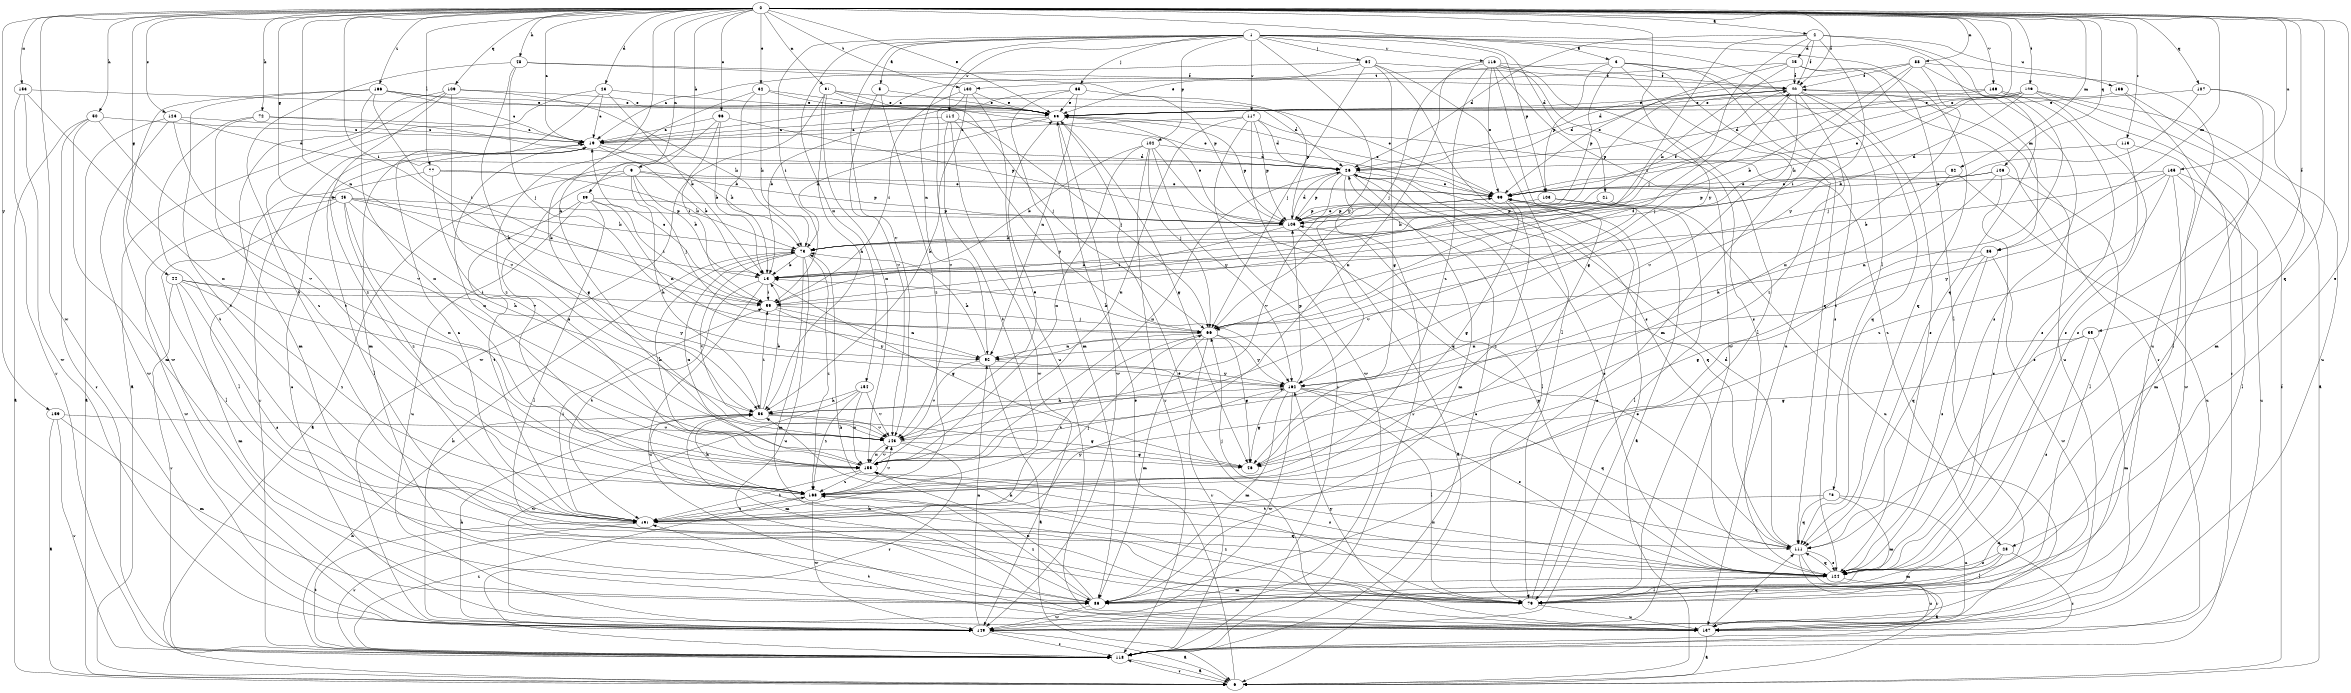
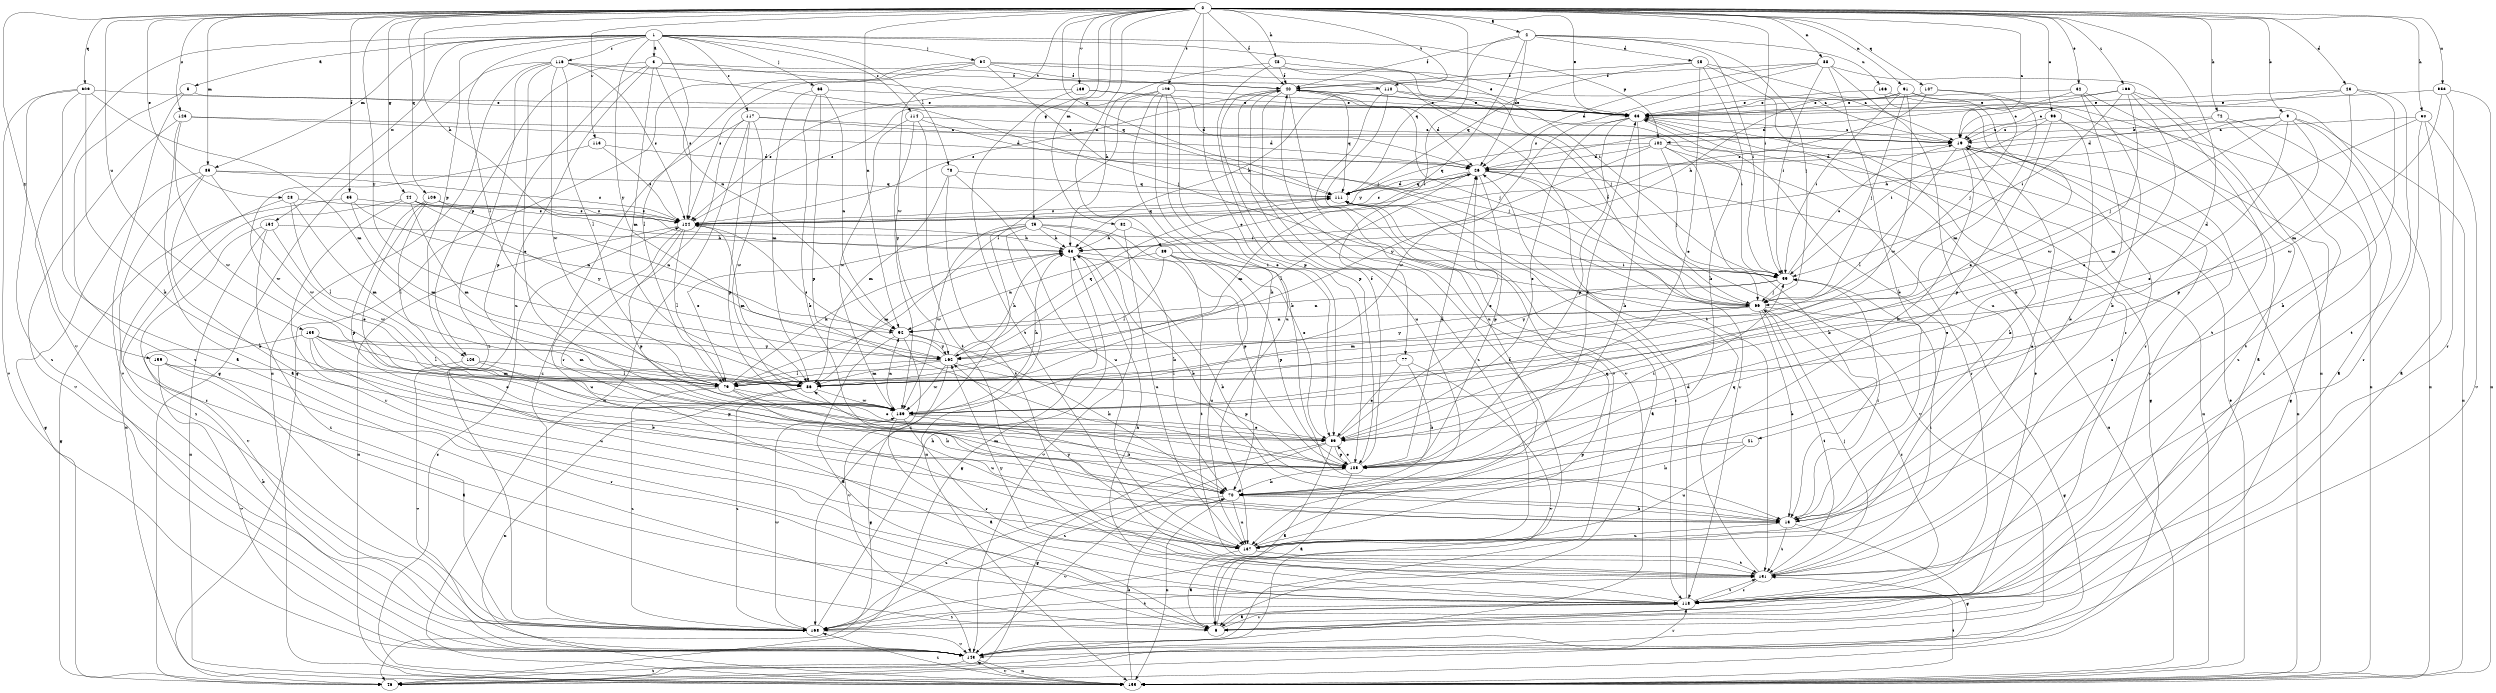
(23, 89) -> (2442, 89)
(452, 89) -> (86, 89)
(968, 89) -> (1389, 89)
(1747, 163) -> (547, 429)
none -> (1824, 170)
(1423, 182) -> (1478, 322)
(695, 231) -> (1975, 133)
(803, 252) -> (1231, 495)
(1879, 333) -> (264, 482)
(227, 401) -> (698, 306)
(1476, 414) -> (1688, 387)
(1140, 455) -> (653, 671)
(1464, 494) -> none
(981, 631) -> (901, 414)
none -> (389, 678)
